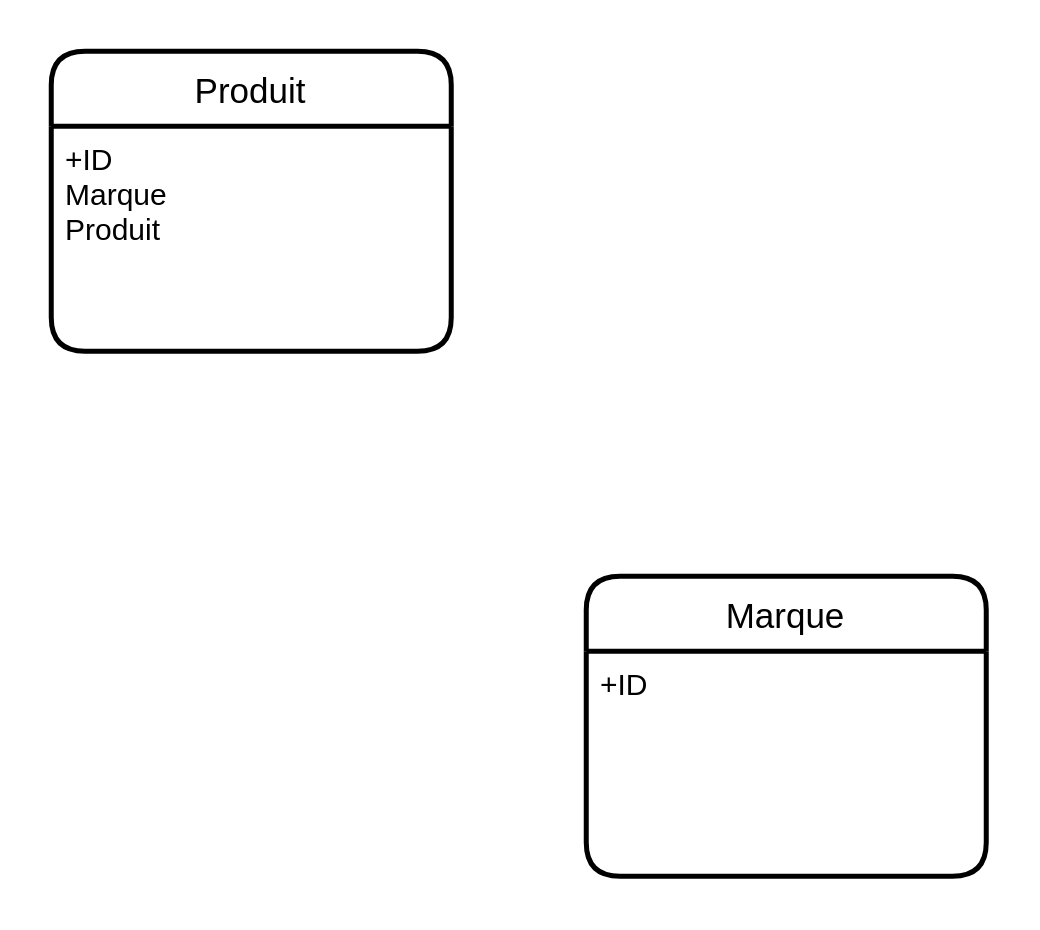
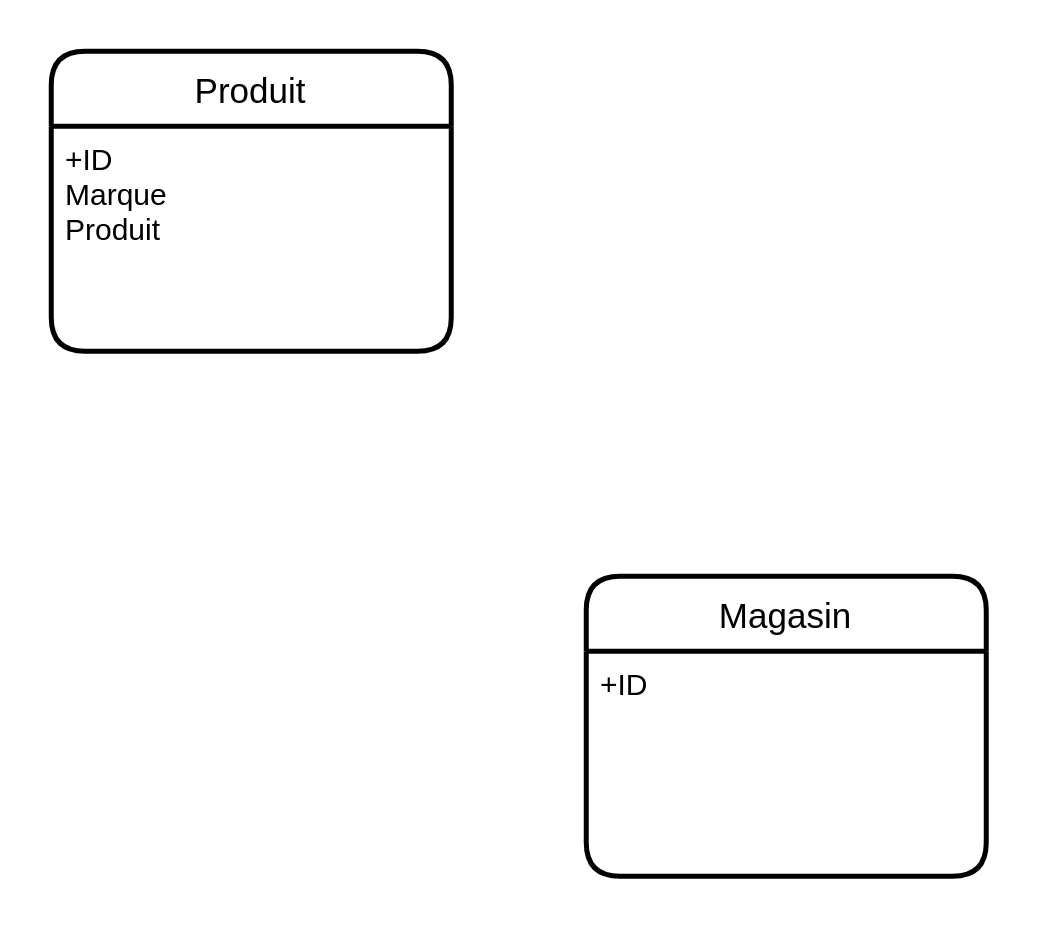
(785, 616) -> (785, 616)
